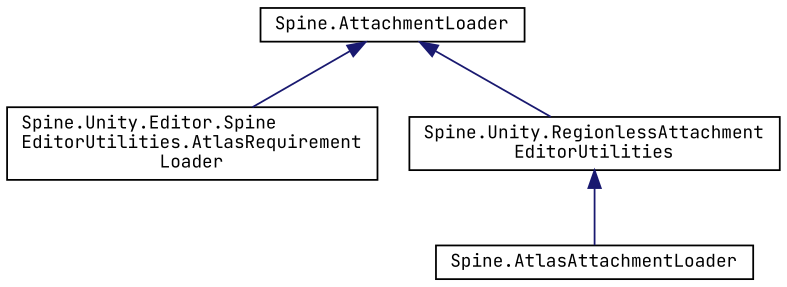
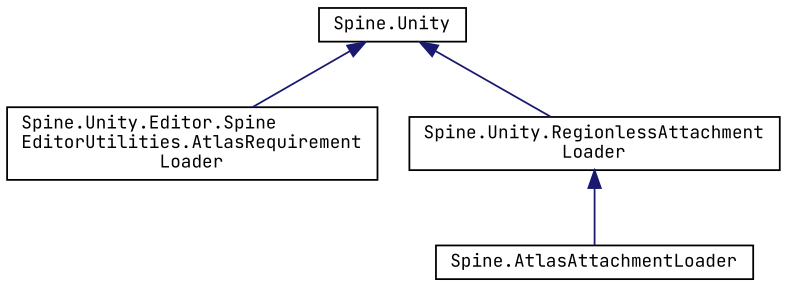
(393, 25) -> (393, 25)
(595, 144) -> (595, 144)
